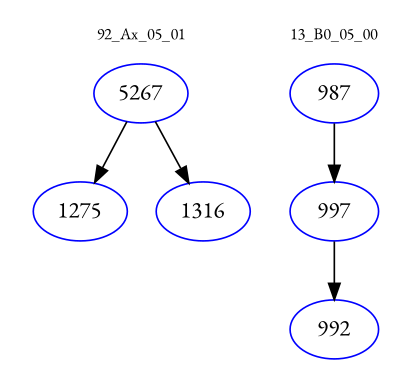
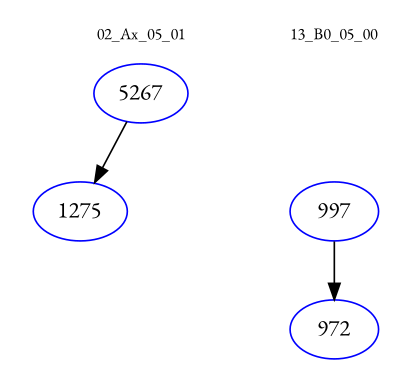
(142, 35) -> (142, 35)
(334, 93) -> none
(203, 211) -> none
(334, 329) -> (334, 329)
